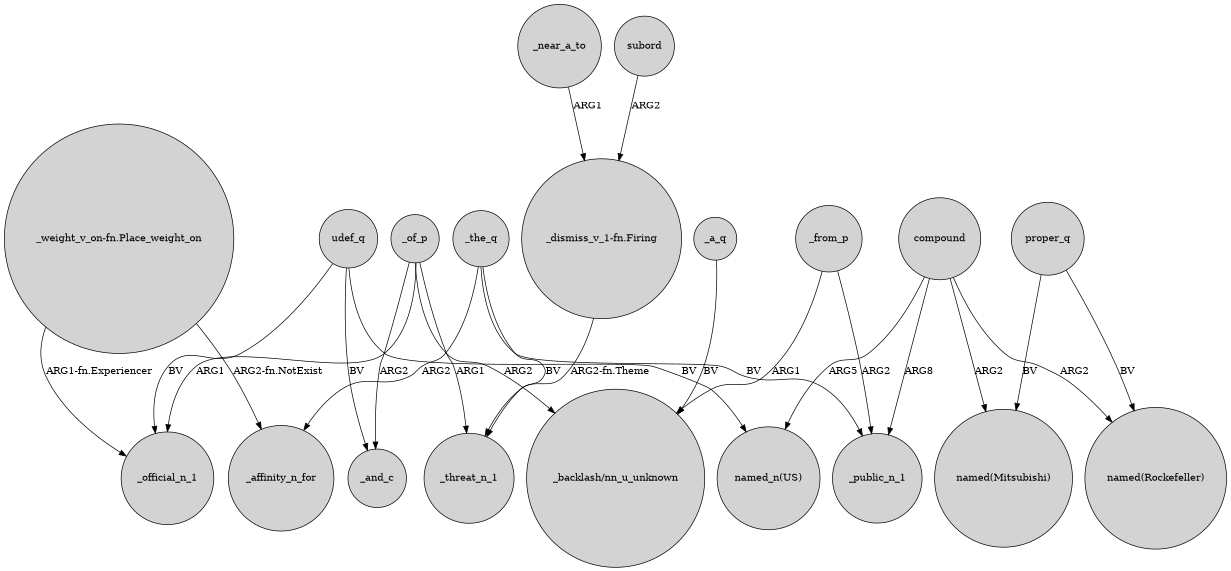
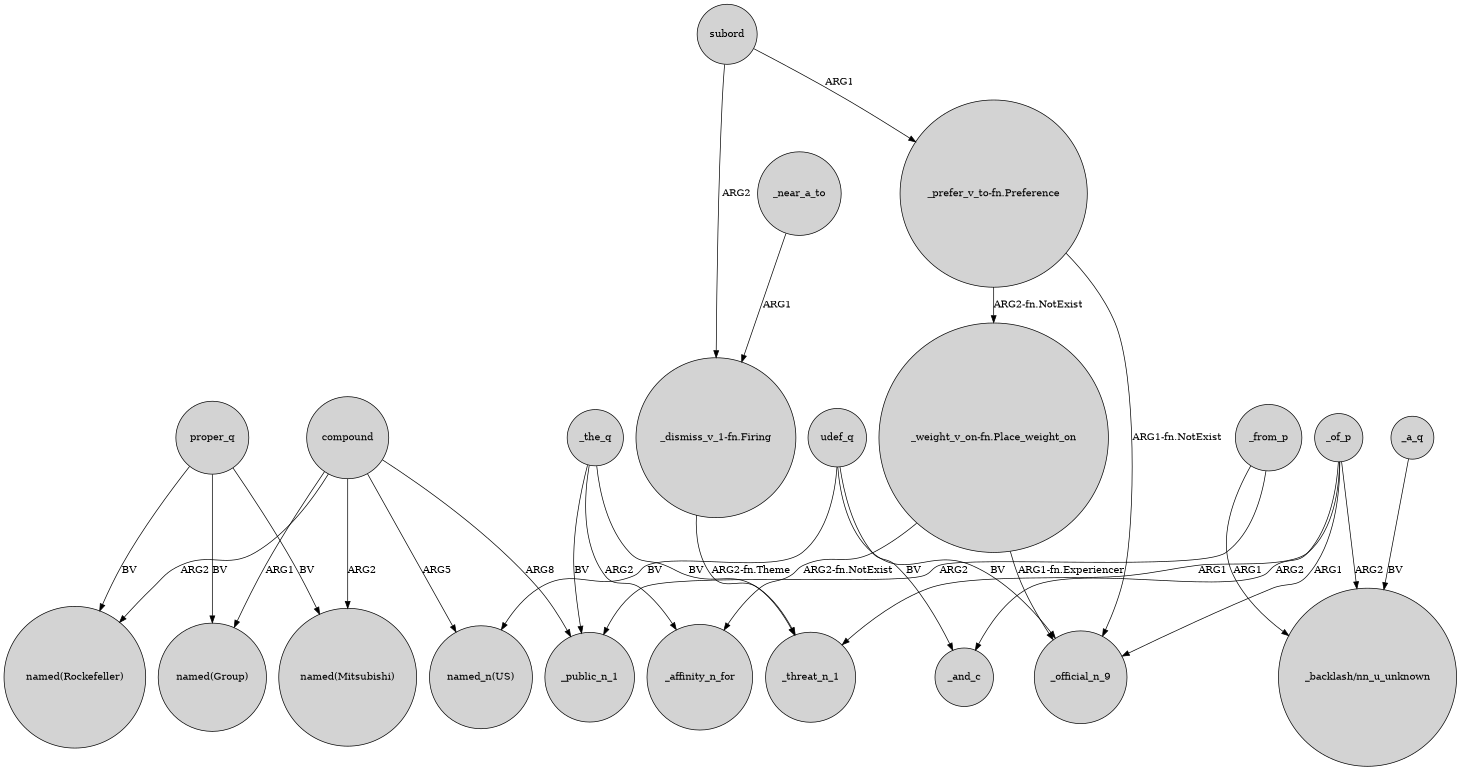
none -> (994, 194)
(167, 478) -> (1081, 677)
none -> (212, 677)
